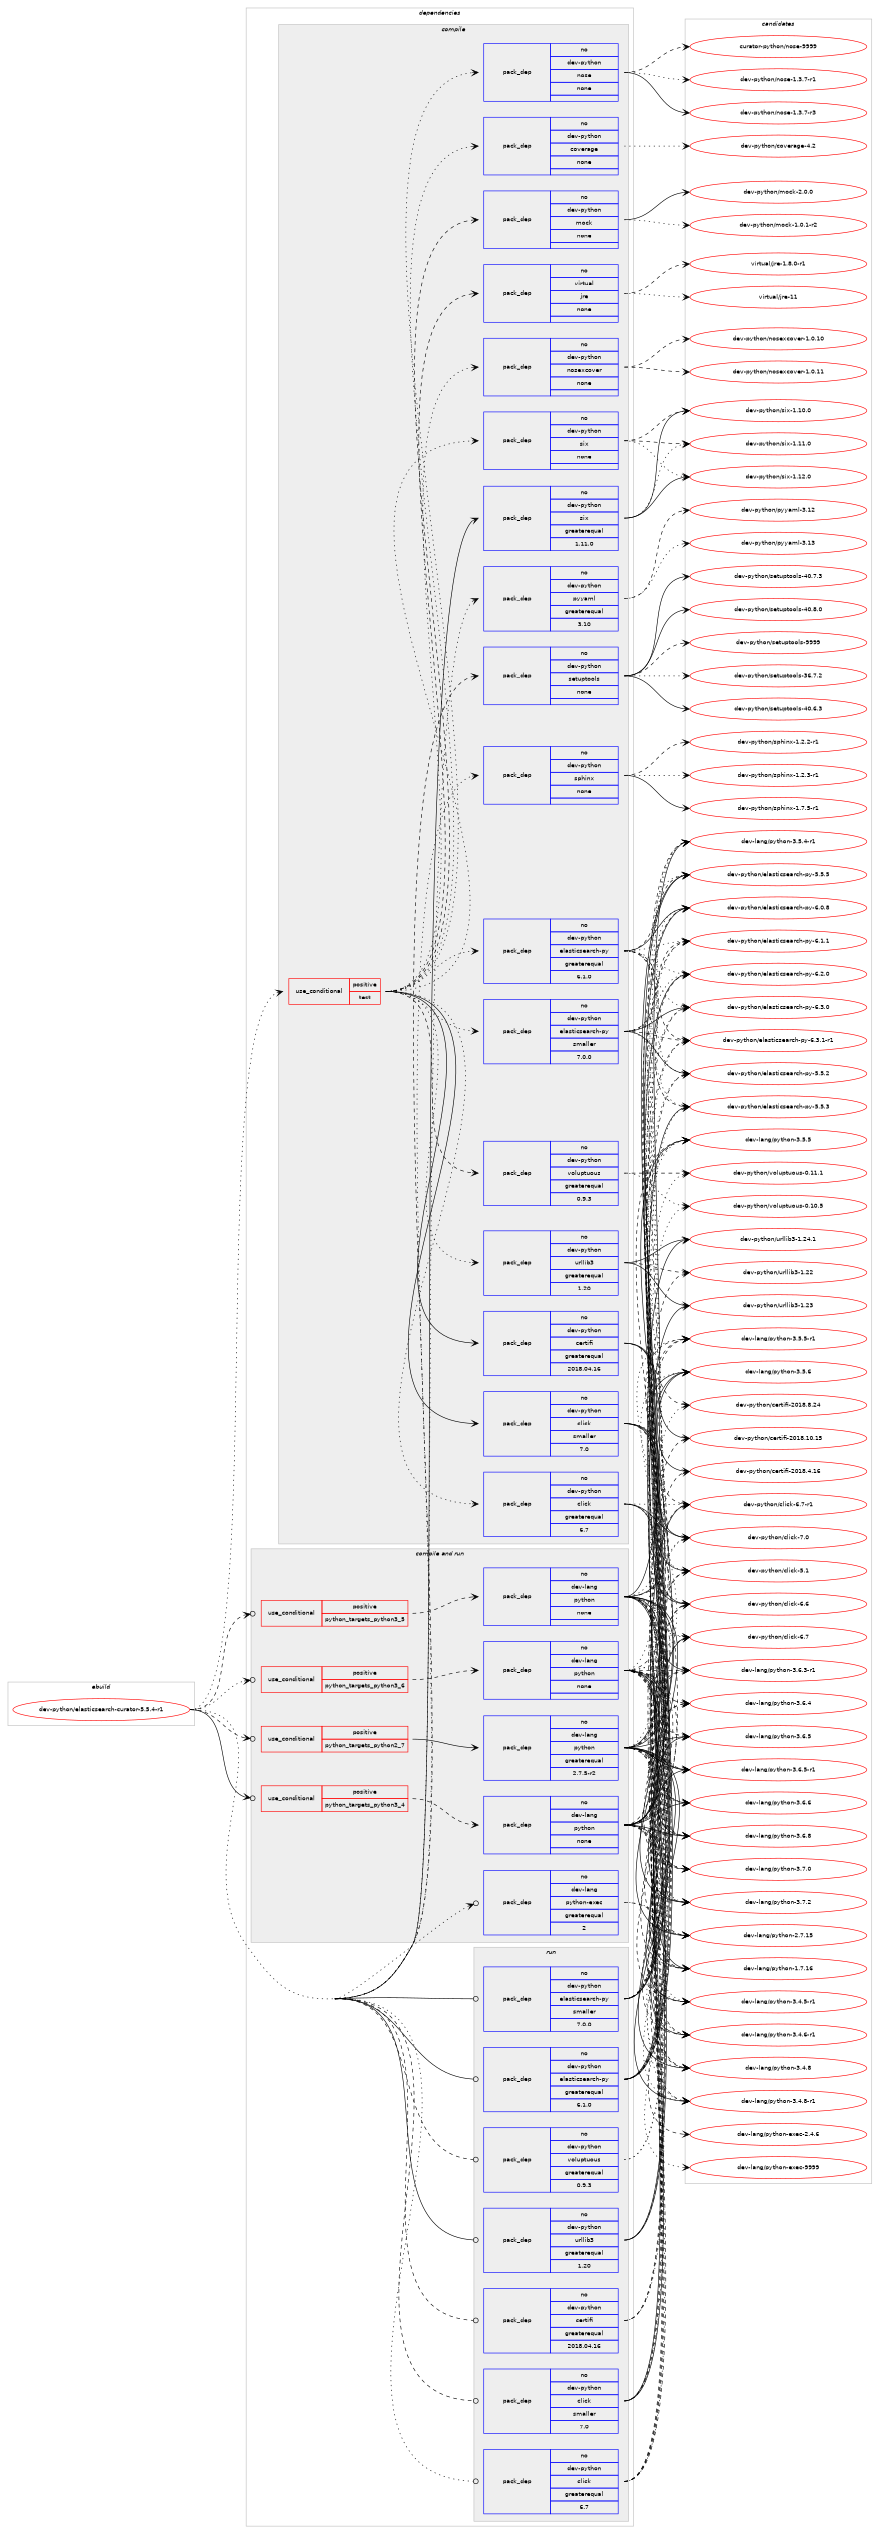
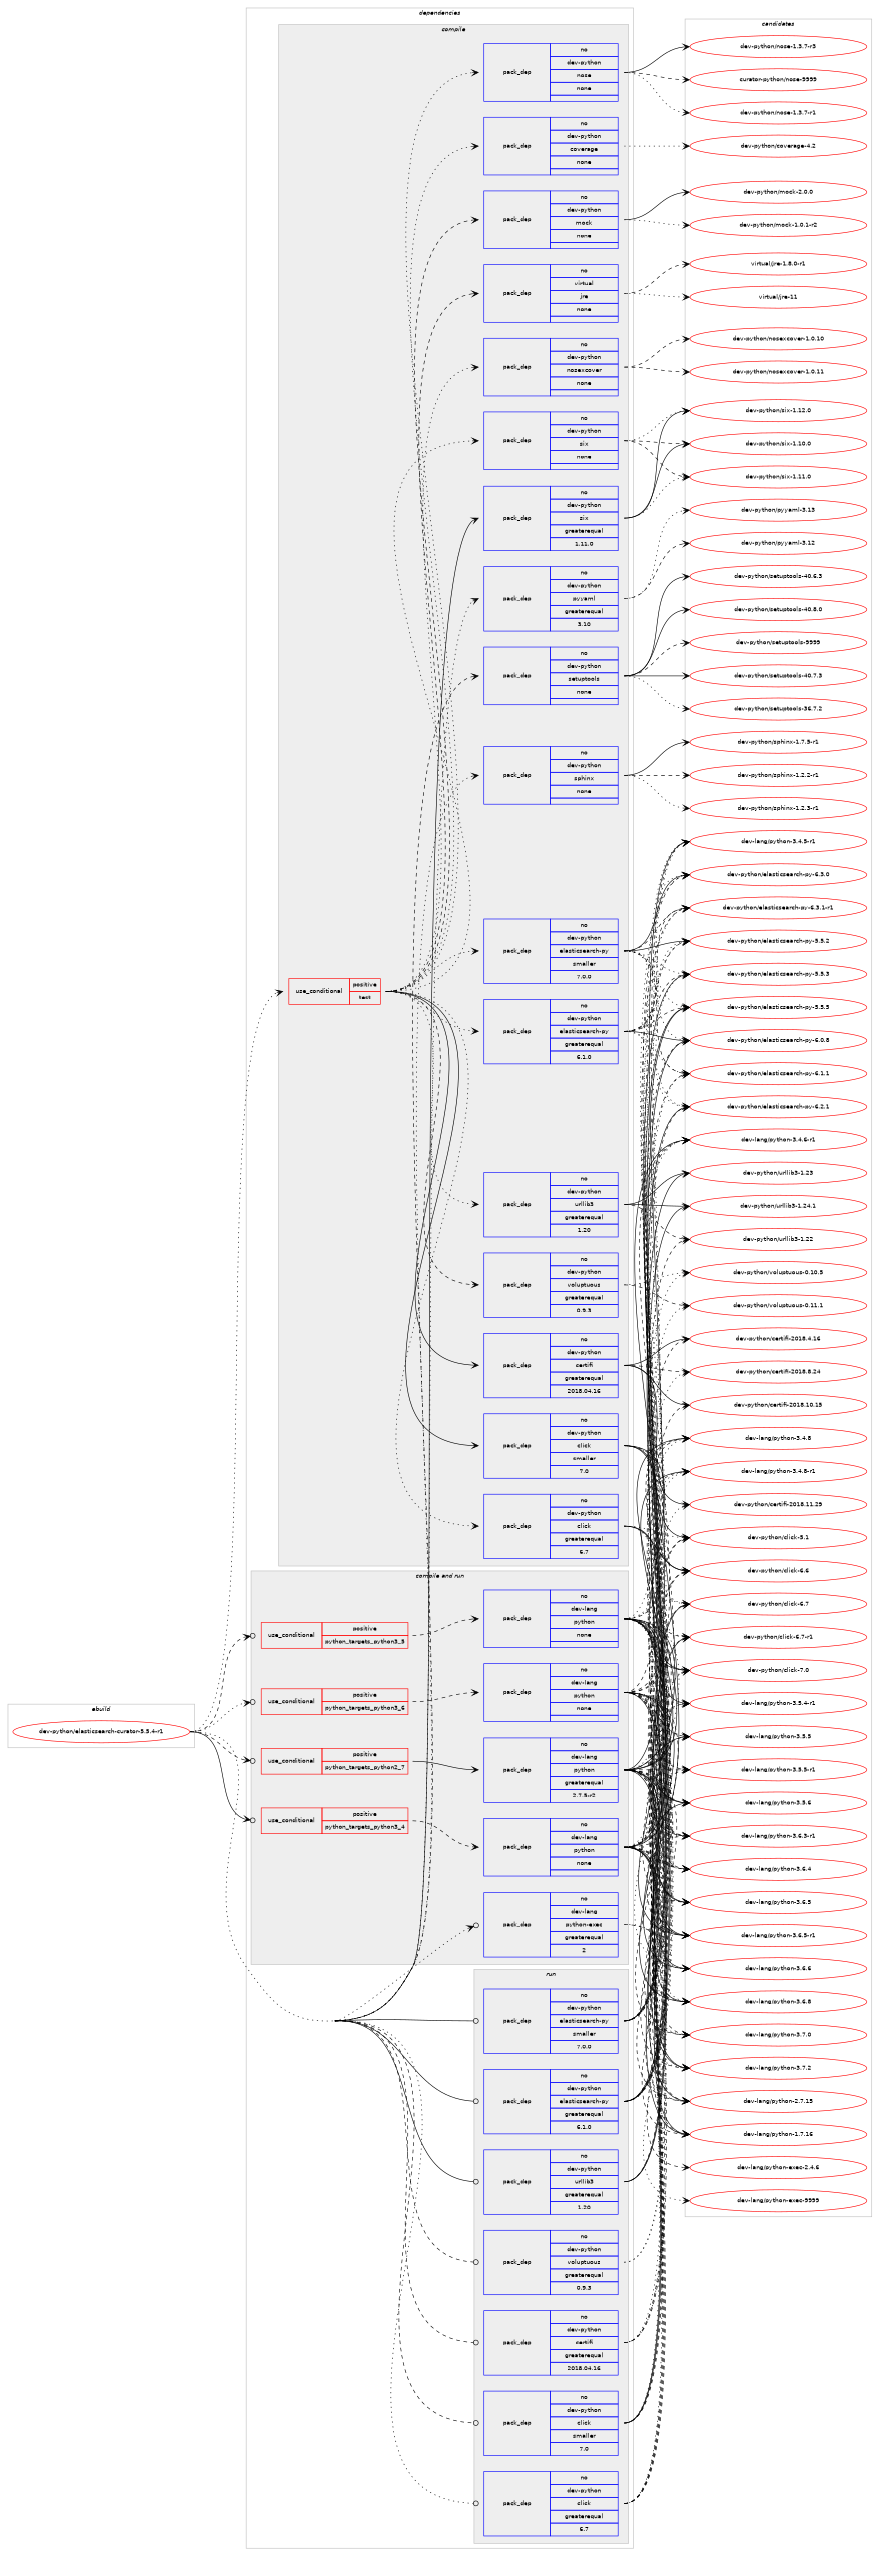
(778, 974) -> (778, 1107)
none -> (778, 1505)
